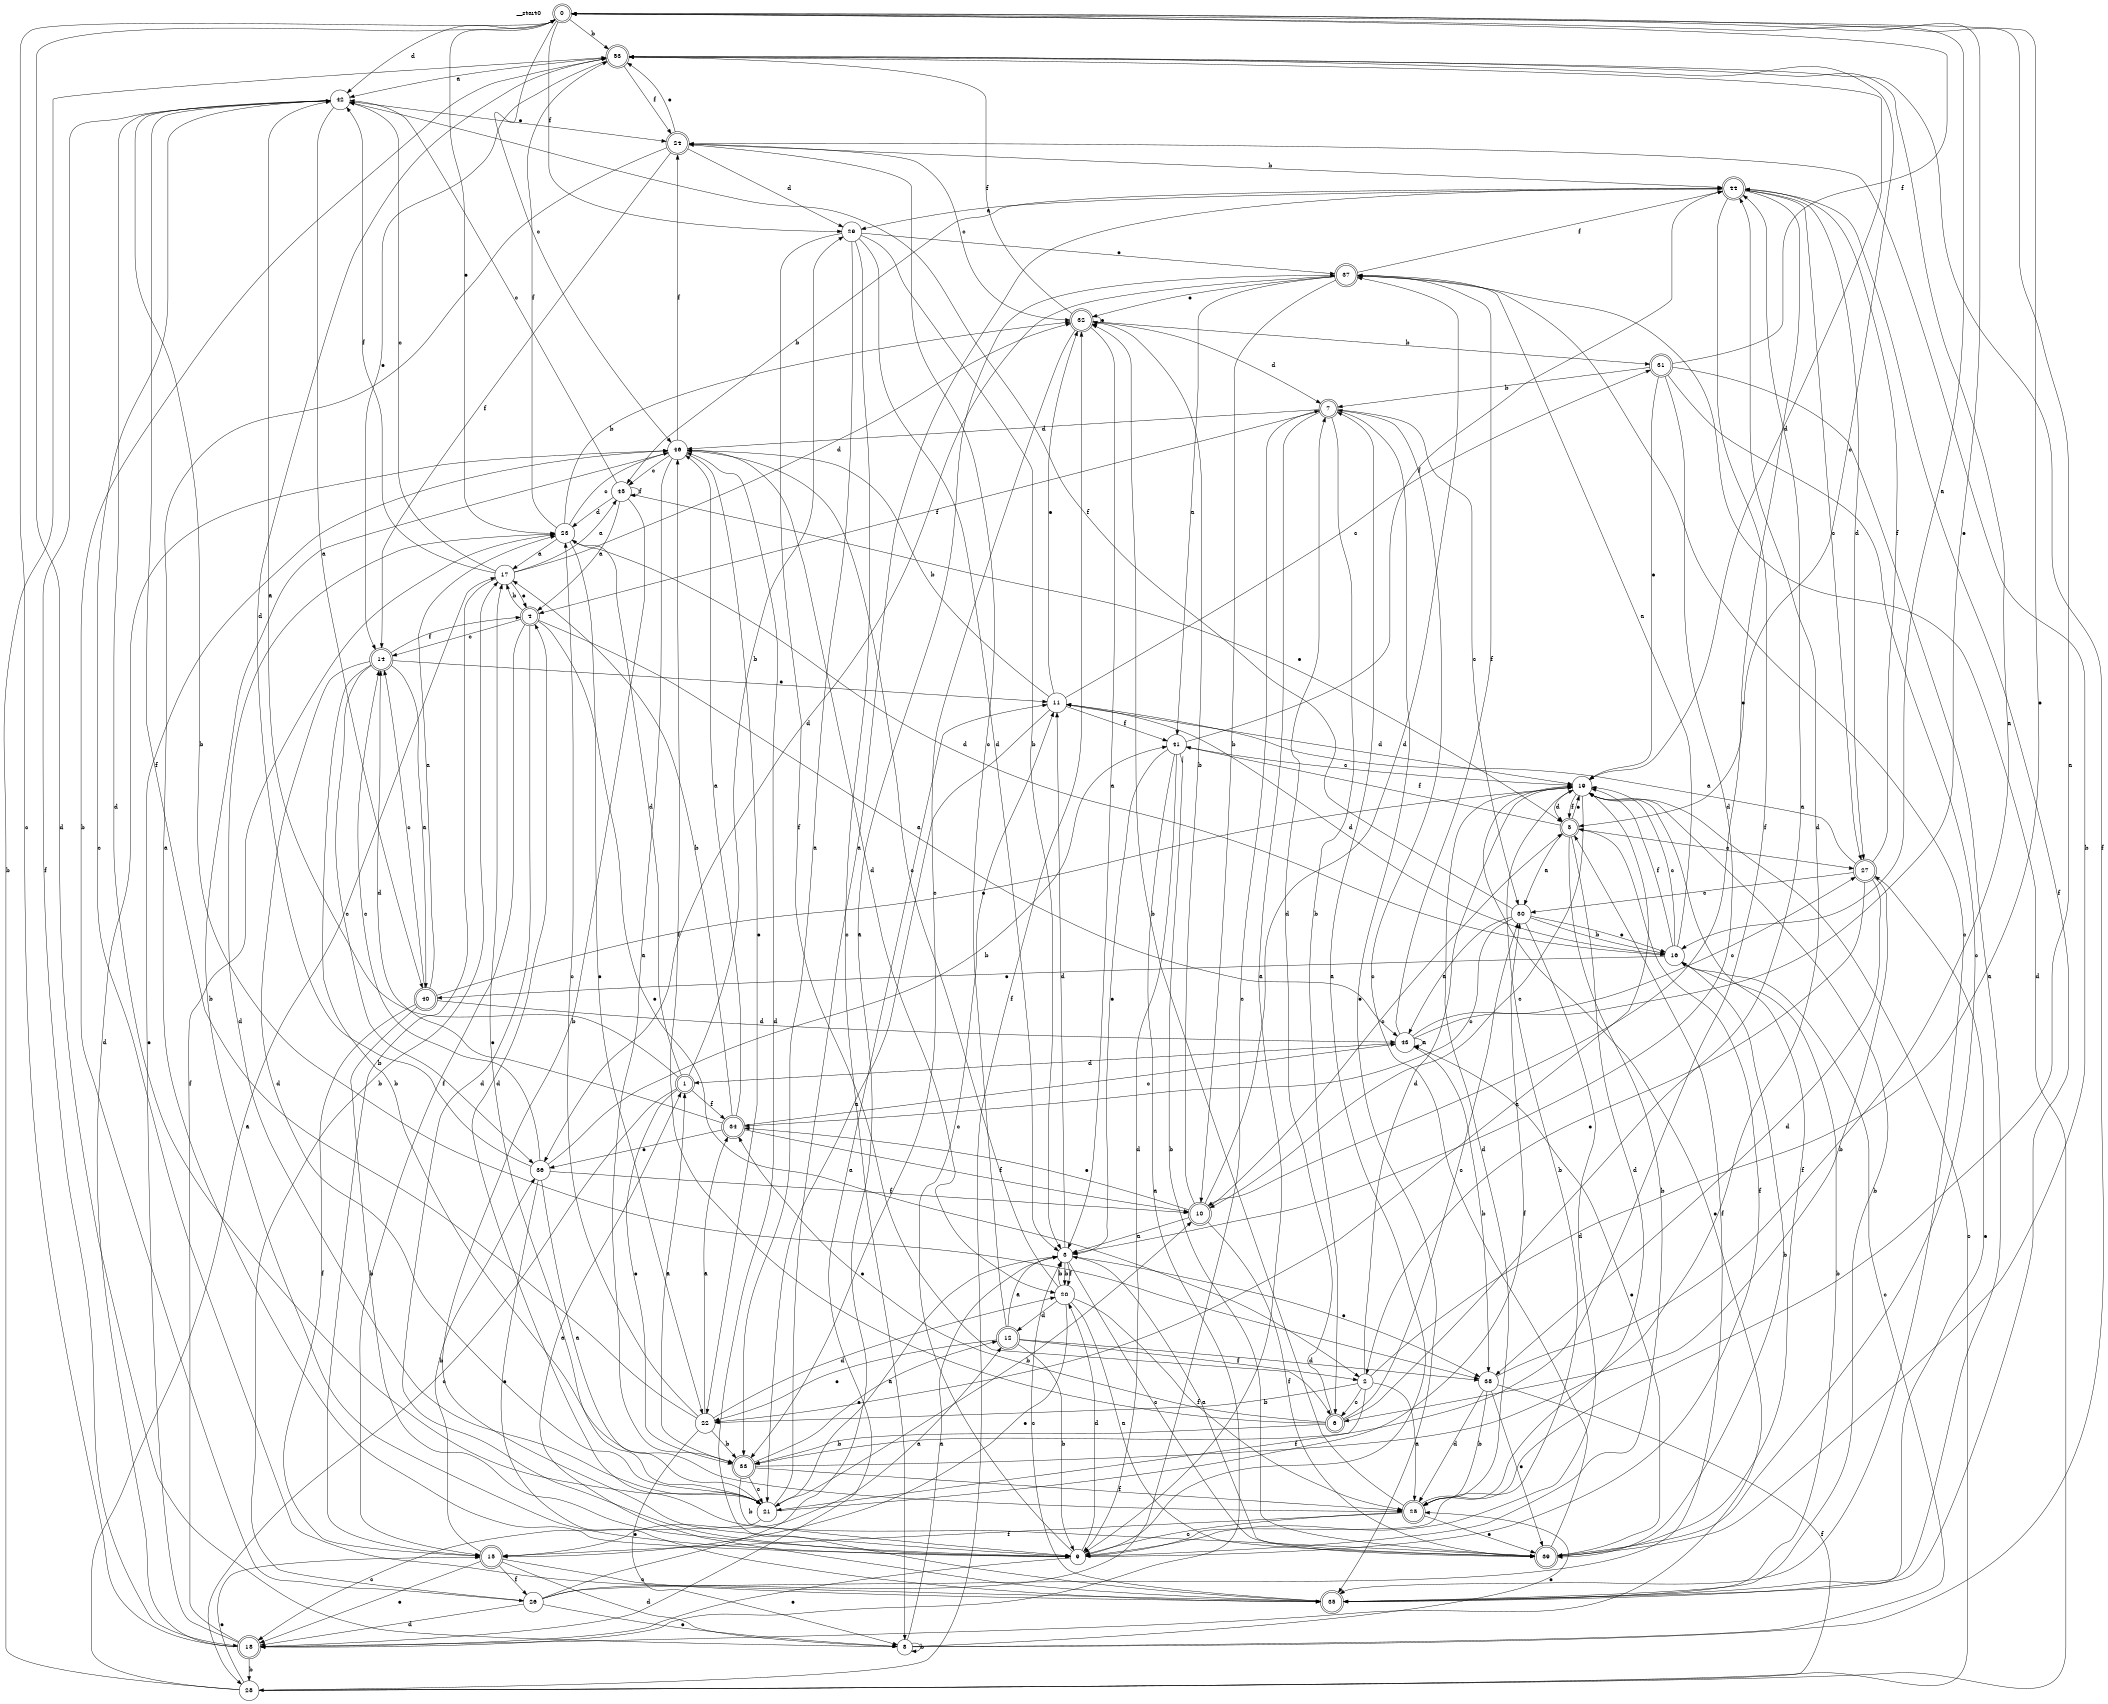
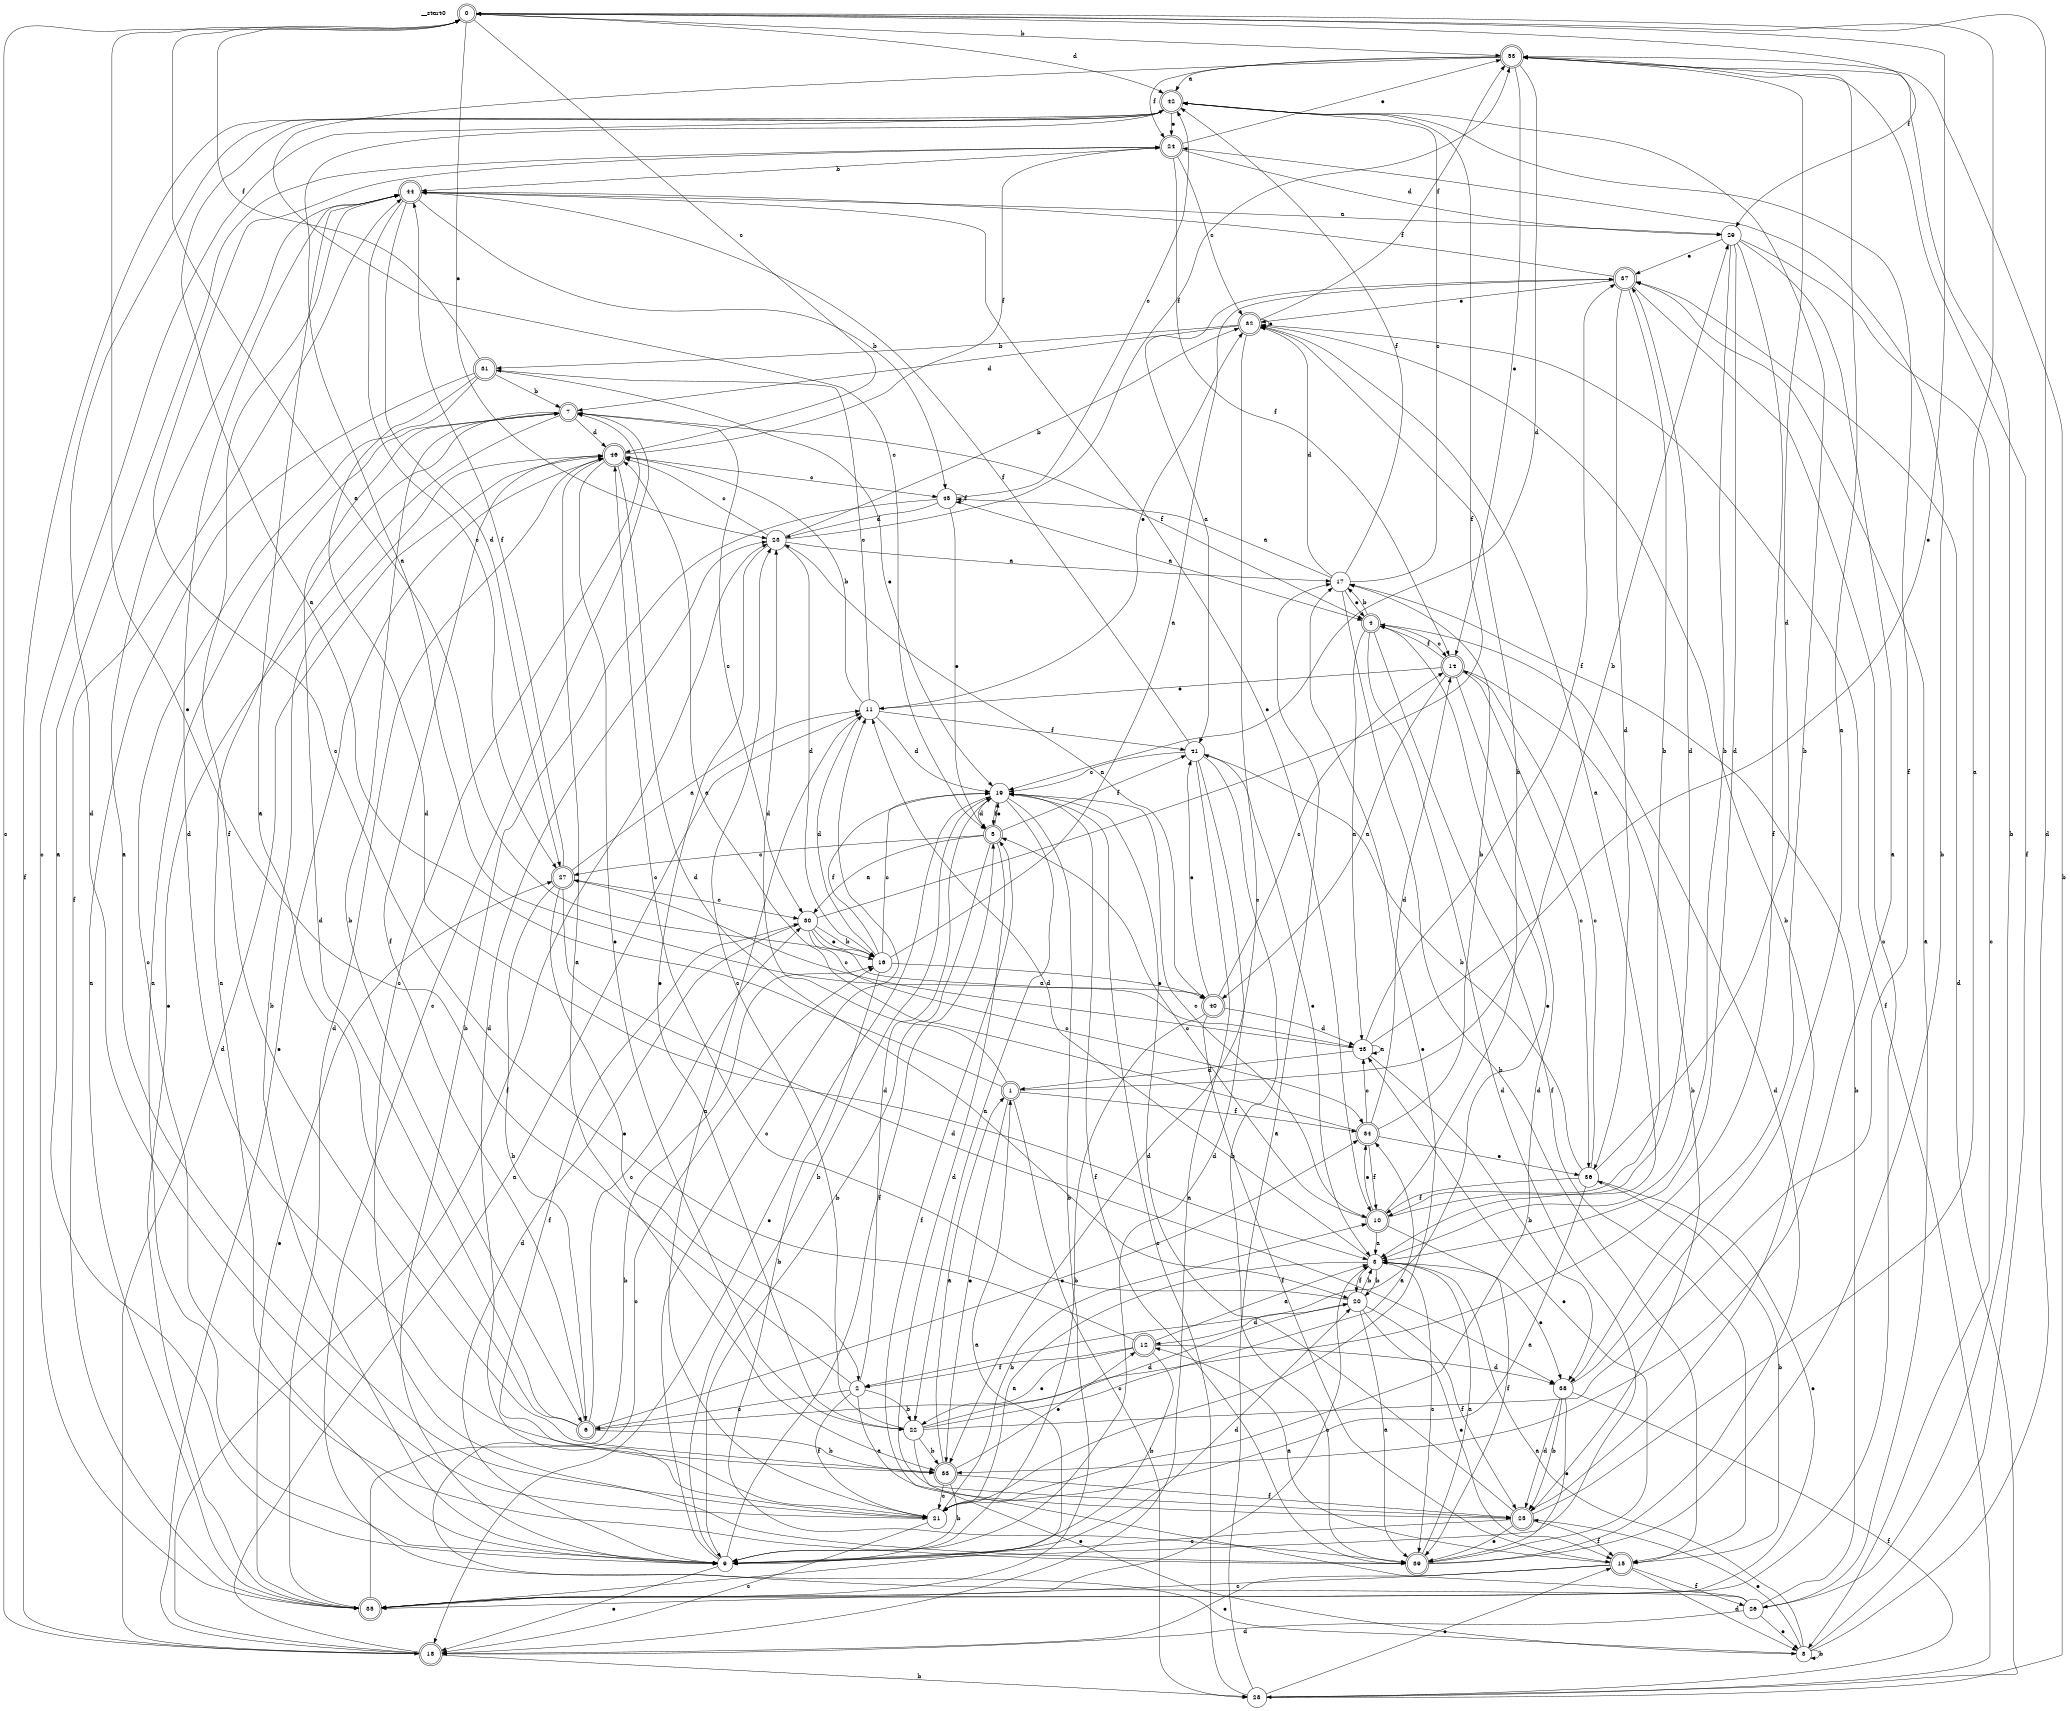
(340, 100) -> (1171, 102)
(678, 450) -> (614, 455)
(1029, 881) -> (1190, 881)
